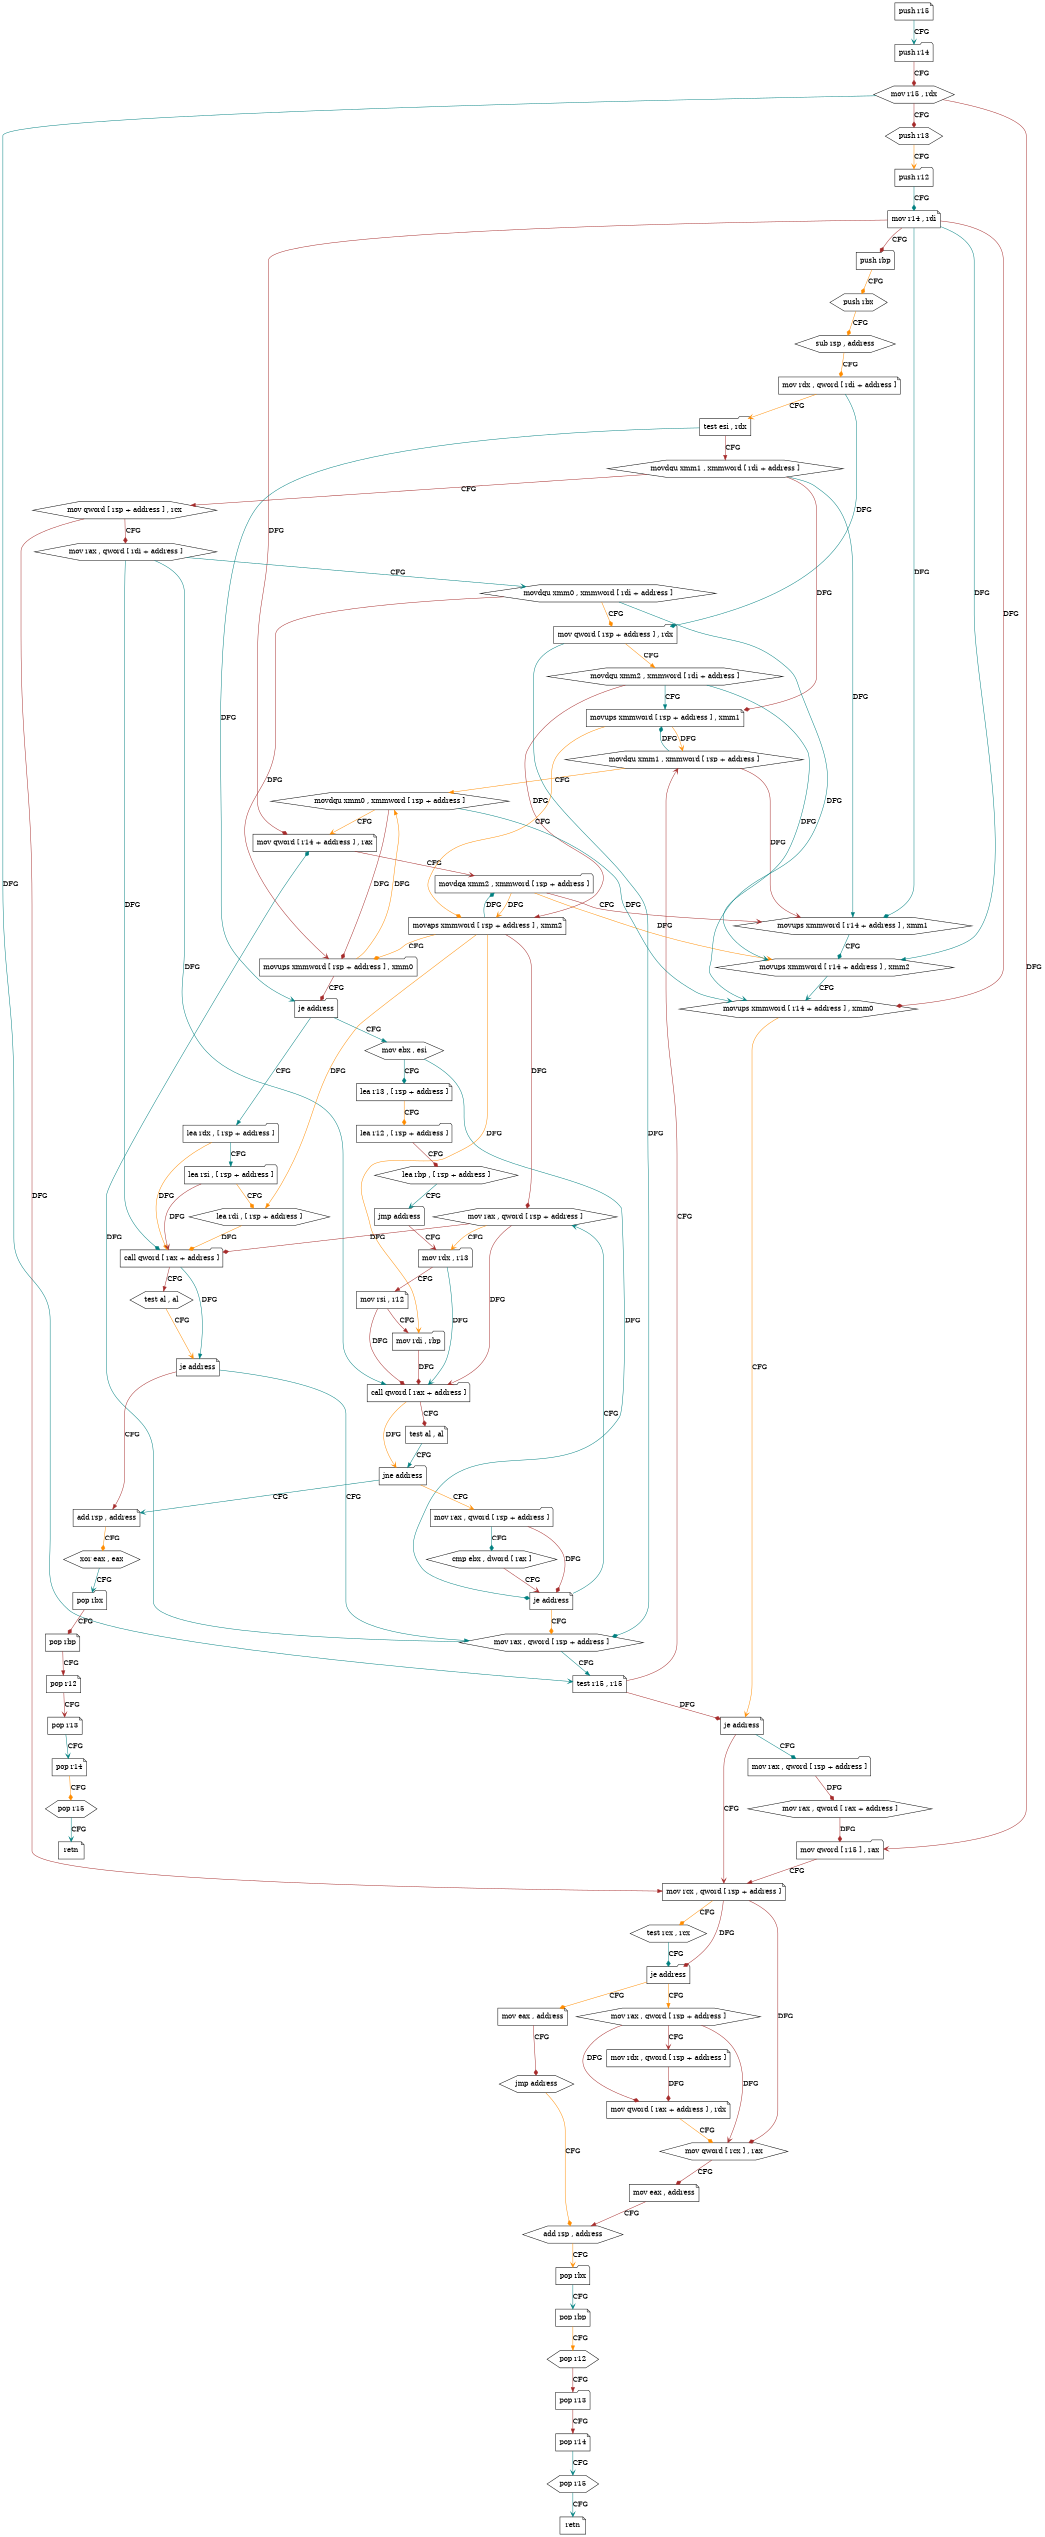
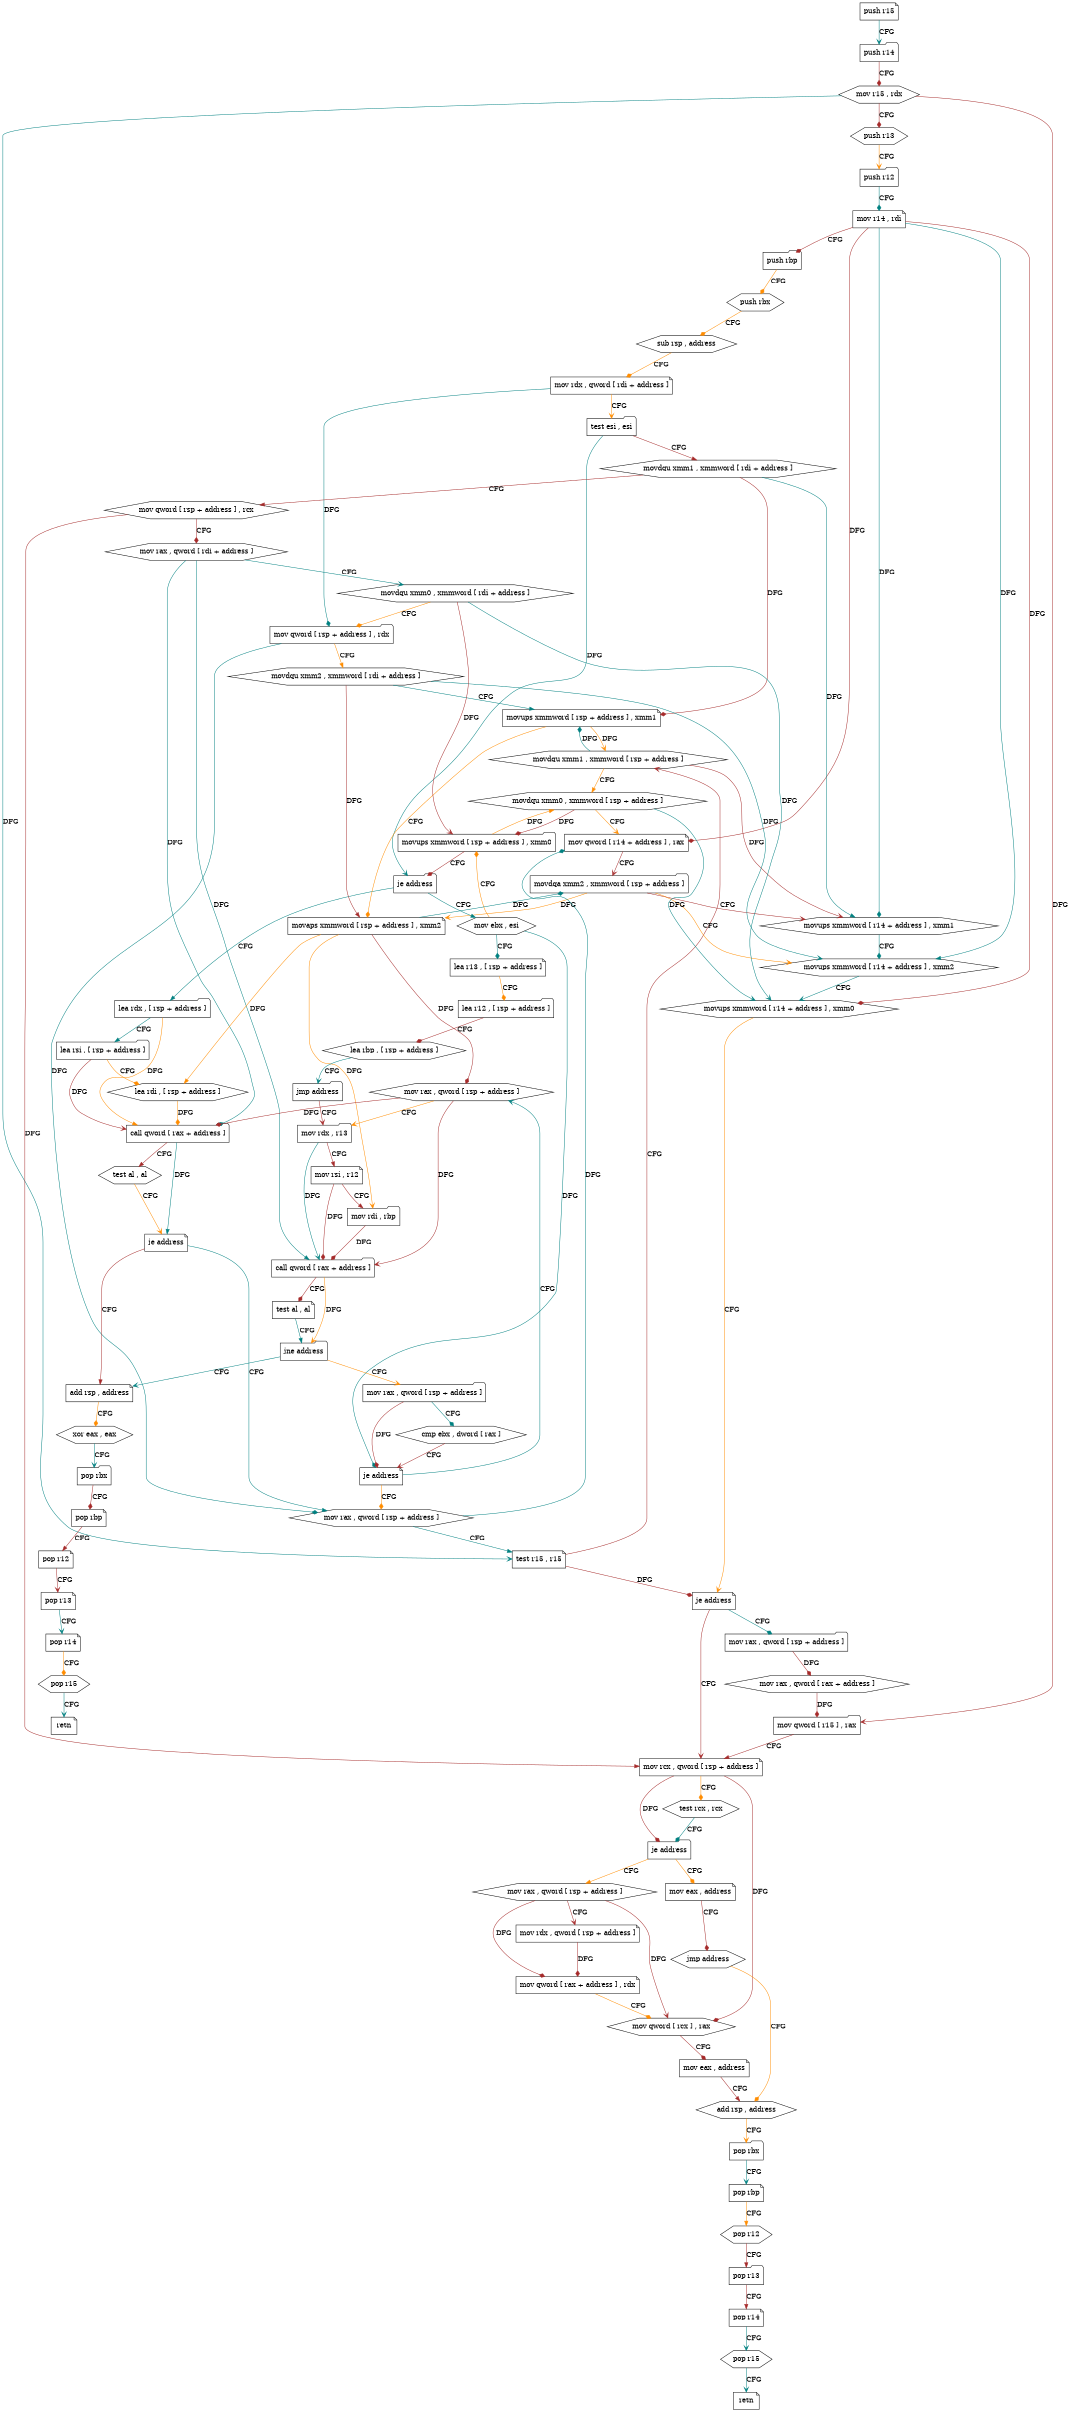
(725, 427) -> (612, 427)
(665, 926) -> (710, 926)
(407, 944) -> (479, 888)
